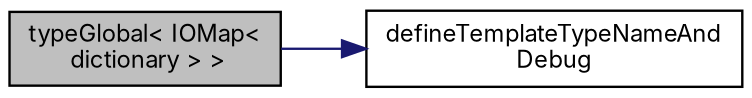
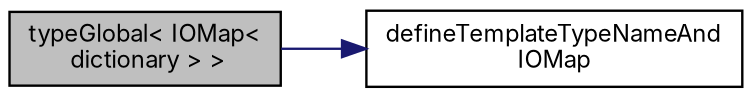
(554, 49) -> (554, 49)
